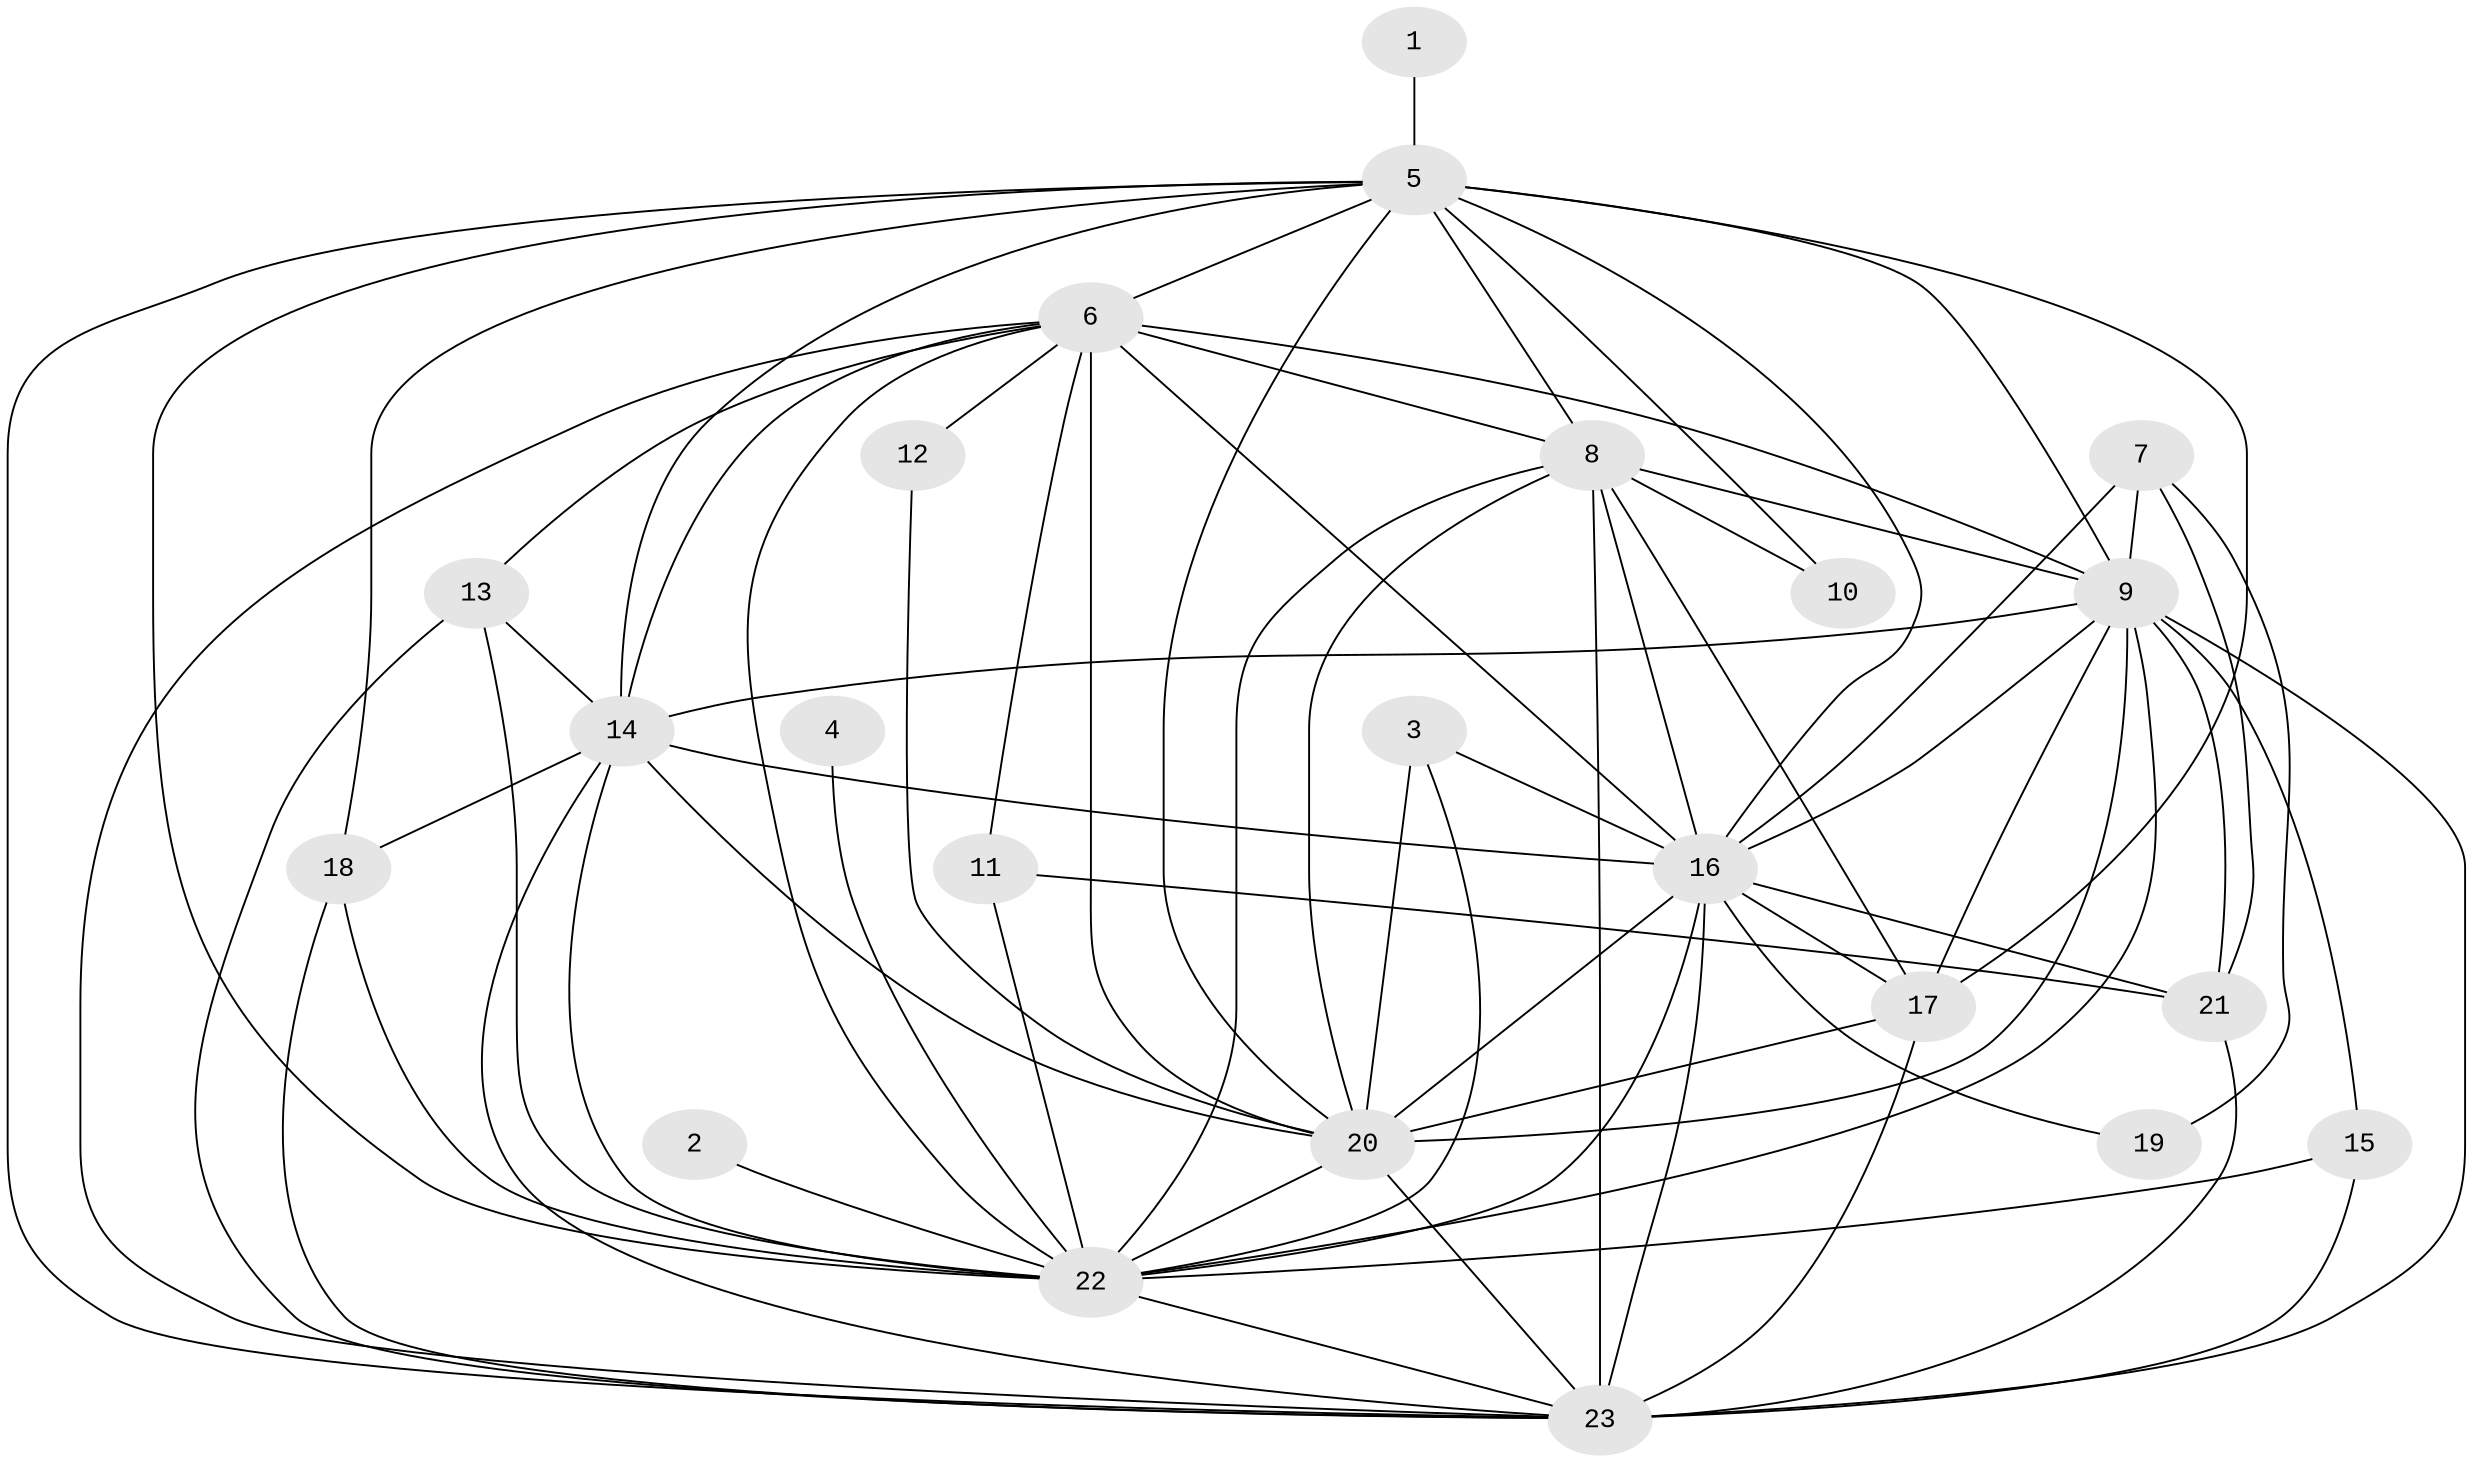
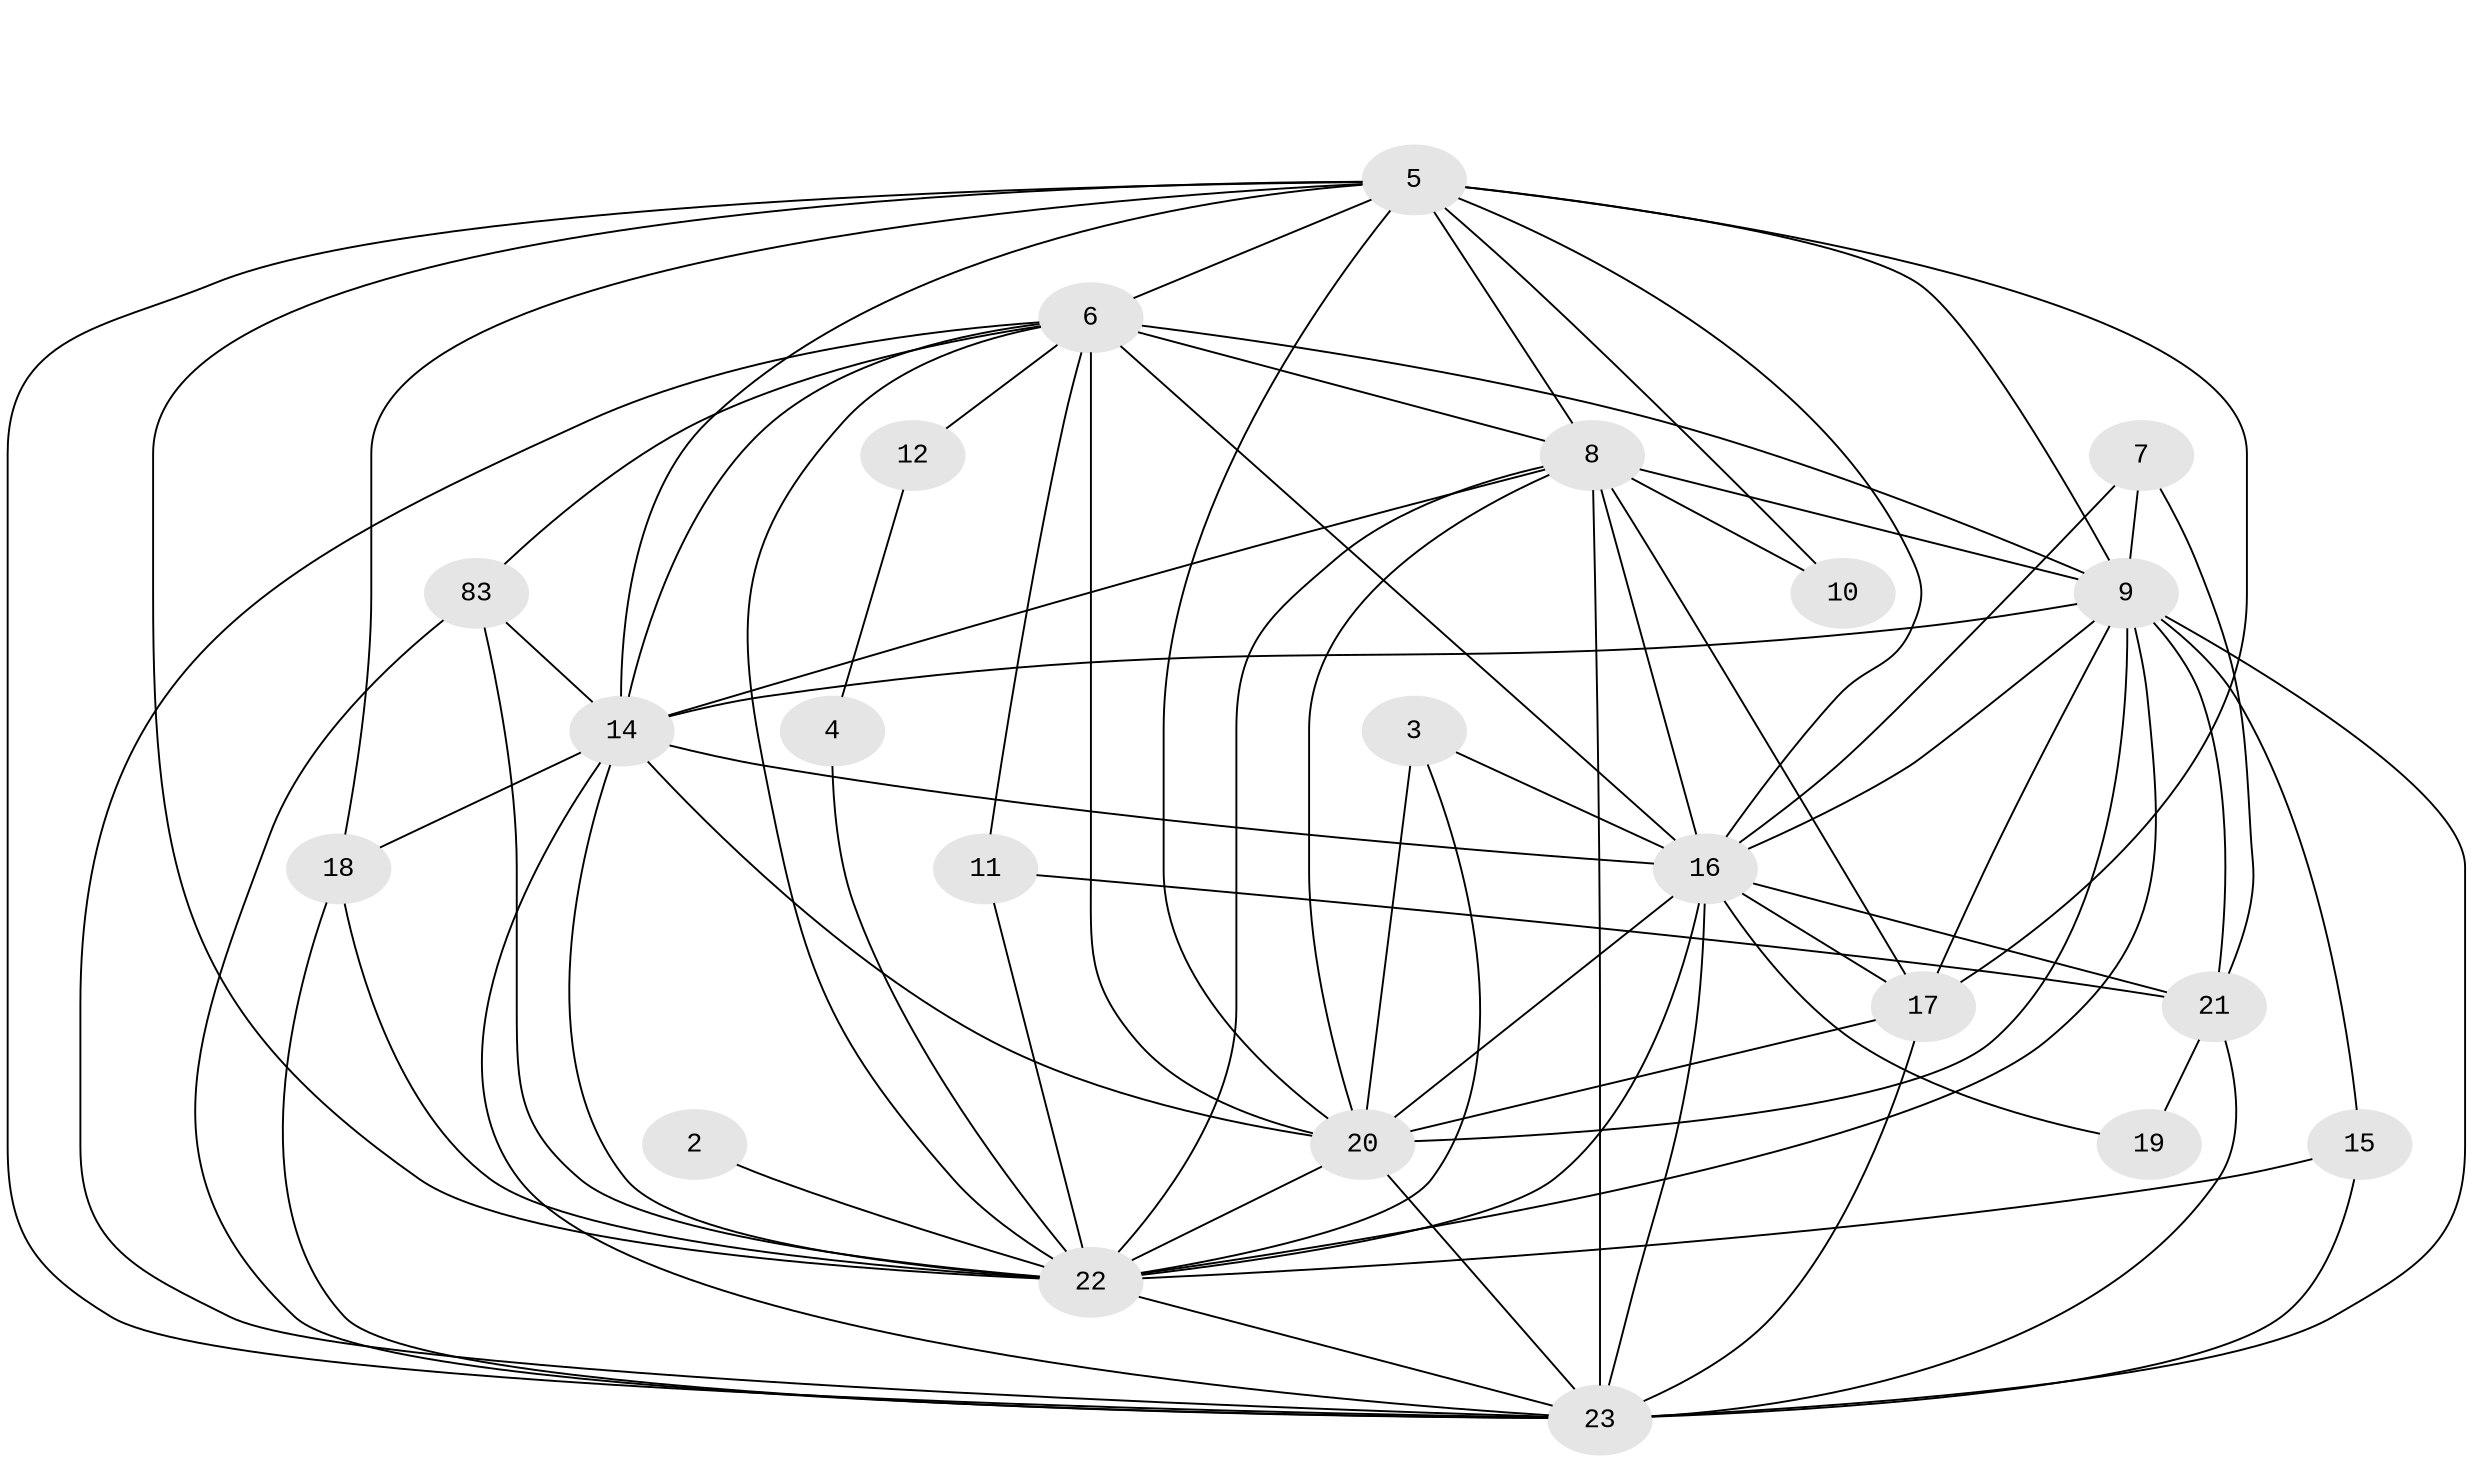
(1414, 42) -> none
none -> (1106, 588)
(477, 593) -> (477, 593)
(2289, 774) -> (2182, 1075)
(932, 927) -> (873, 593)
